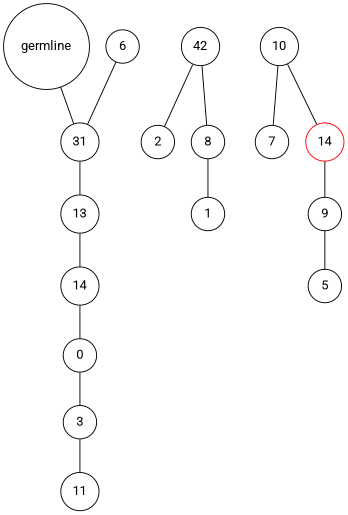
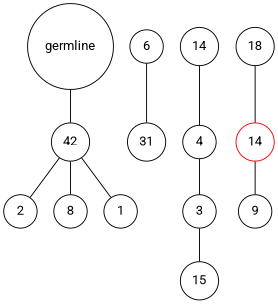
(279, 47) -> (255, 47)
(67, 105) -> (71, 106)
(272, 142) -> none
(208, 178) -> (96, 178)
(80, 214) -> none
(325, 286) -> none
(80, 355) -> (199, 142)
(80, 492) -> (199, 281)
